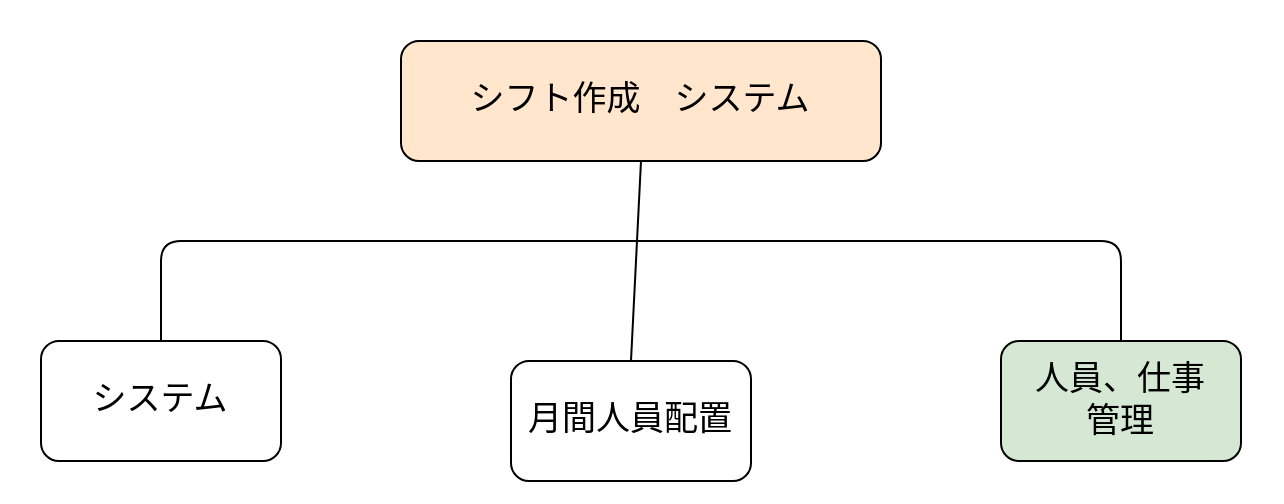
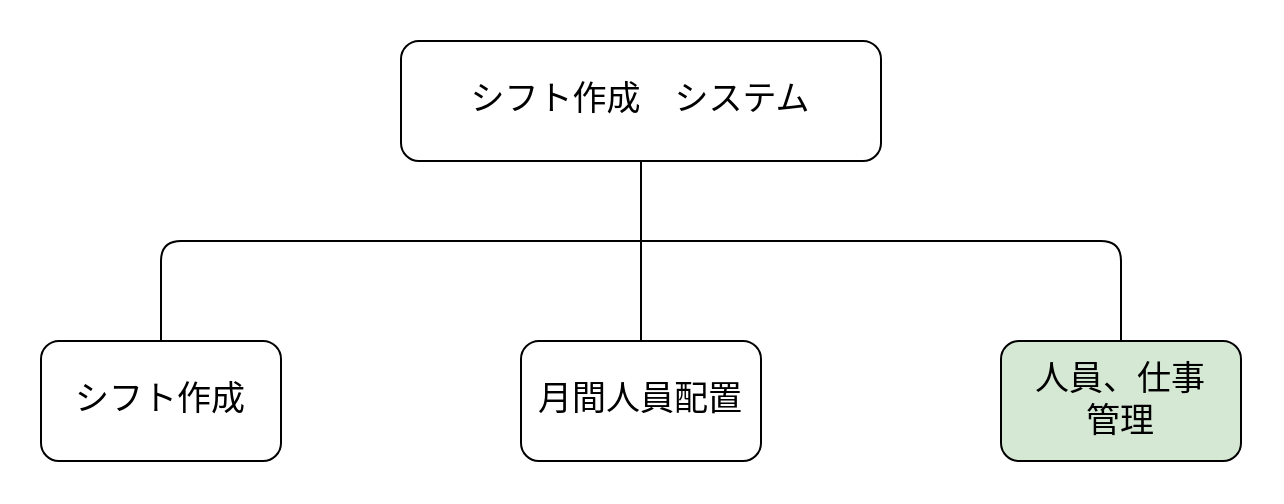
(641, 101) -> (641, 101)
(161, 401) -> (161, 401)
(631, 421) -> (641, 401)
